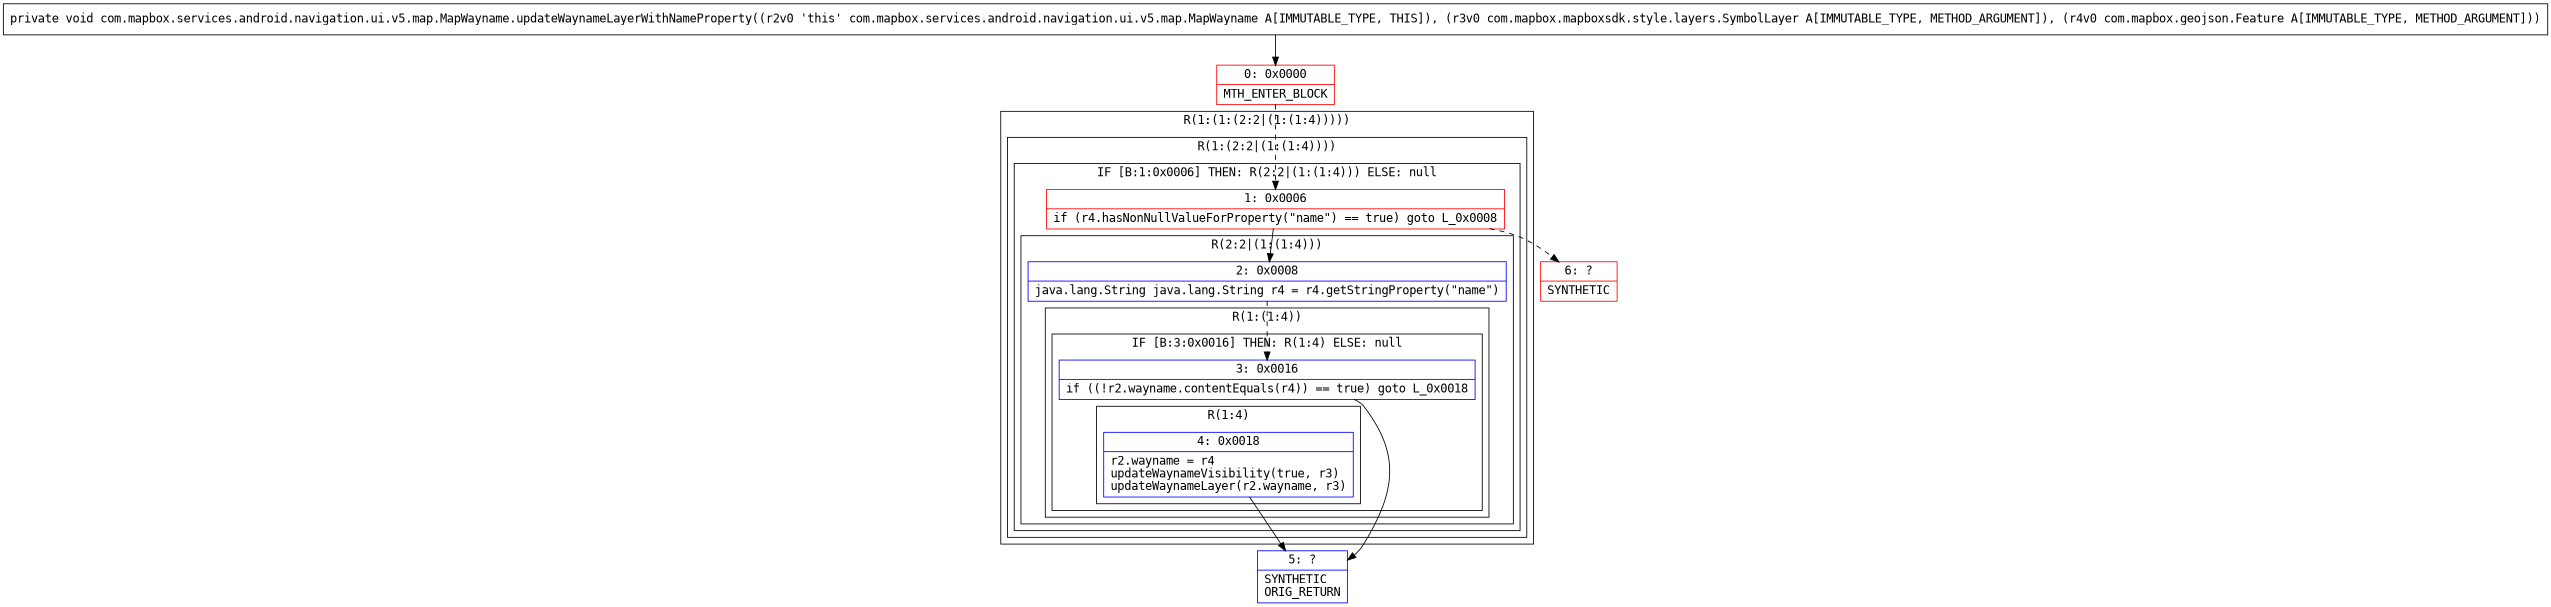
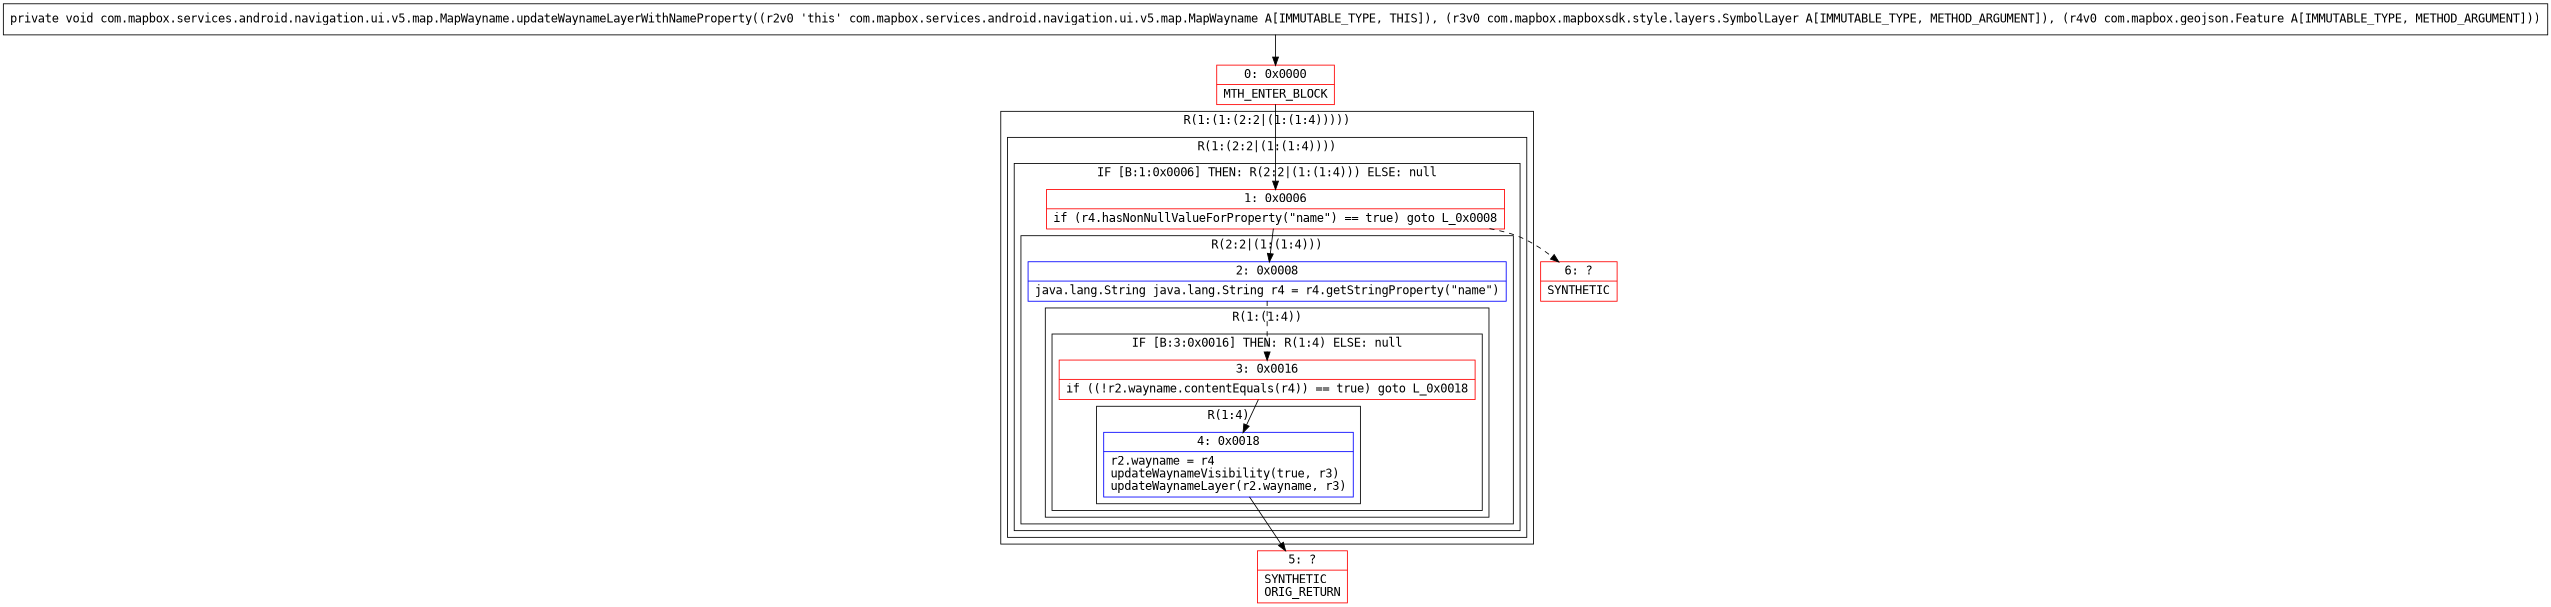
(1276, 143) -> (1276, 143)
(1267, 380) -> (1267, 380)
(1389, 476) -> (1252, 412)
(1302, 577) -> (1302, 577)
